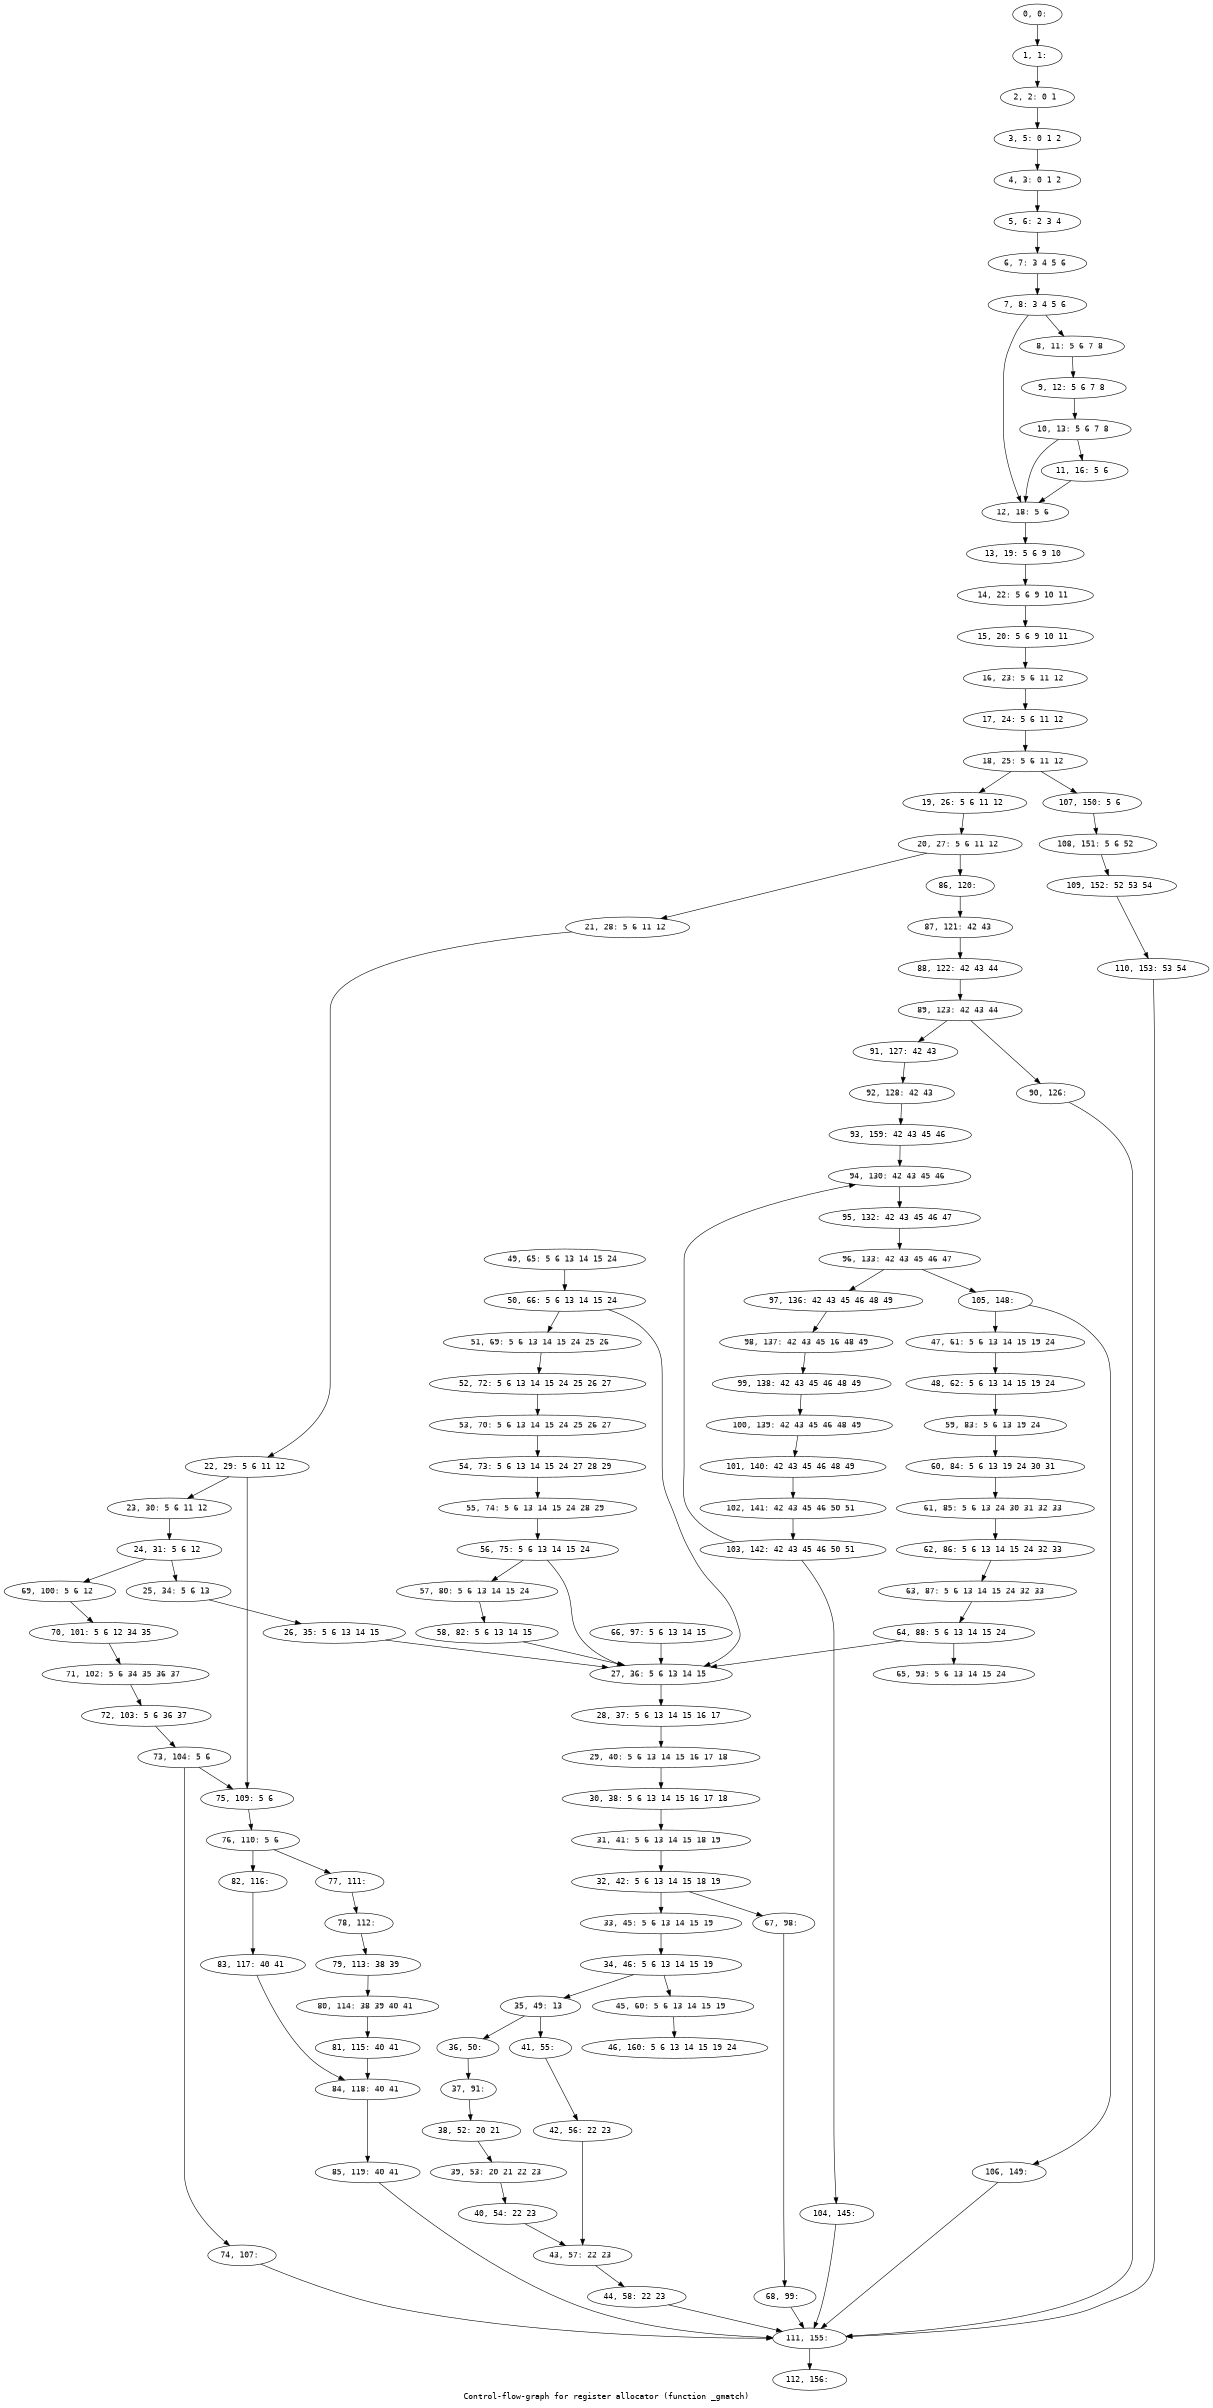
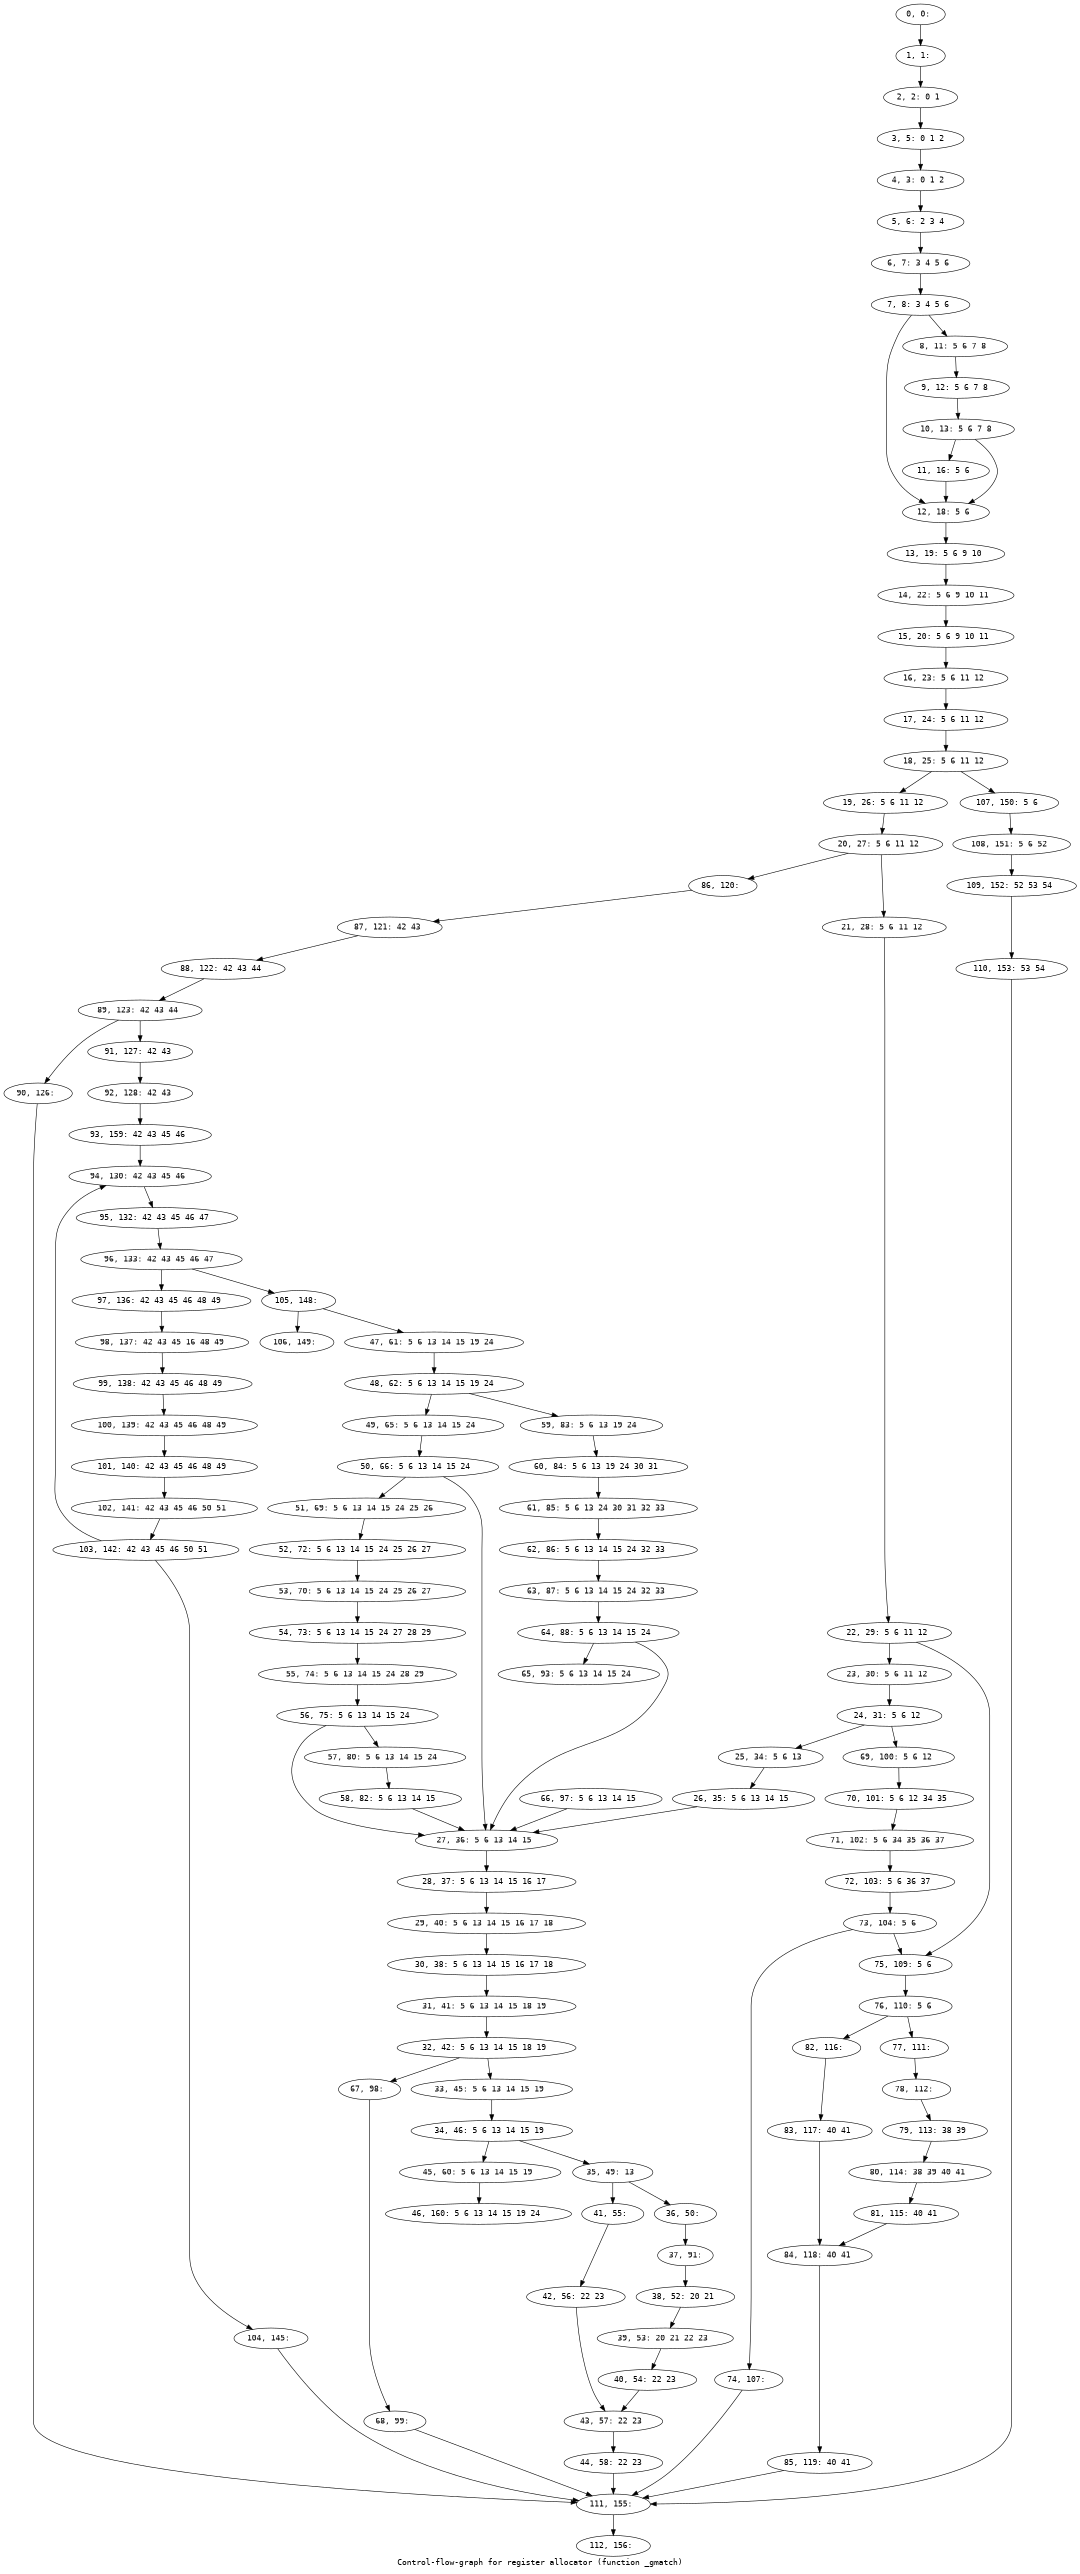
none -> (429, 1402)
(912, 2253) -> none
